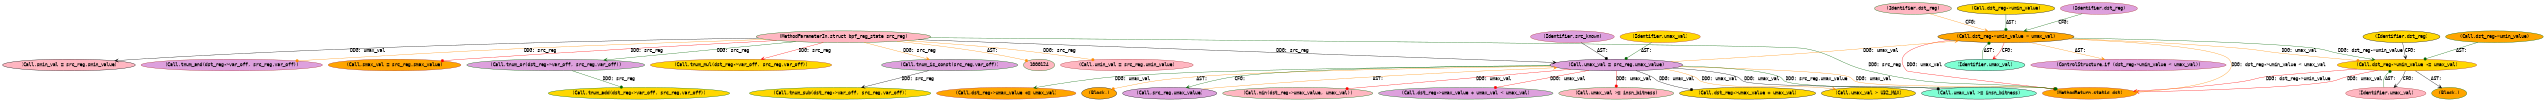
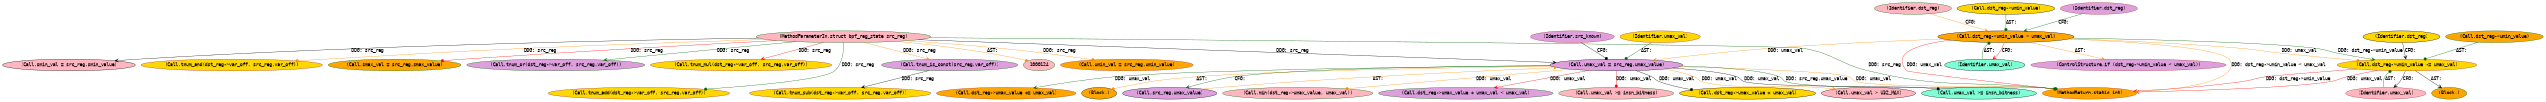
(368, 51) -> (368, 51)
(1604, 51) -> (1604, 51)
(1813, 53) -> (1800, 46)
(232, 65) -> (232, 65)
(395, 65) -> (395, 65)
(1127, 65) -> (1127, 65)
(596, 79) -> (787, 82)
(1460, 79) -> (1460, 79)
(1543, 79) -> (1543, 79)
(639, 93) -> (639, 93)
(840, 93) -> (840, 93)
(1868, 93) -> (1868, 93)
(2089, 93) -> (2089, 93)
